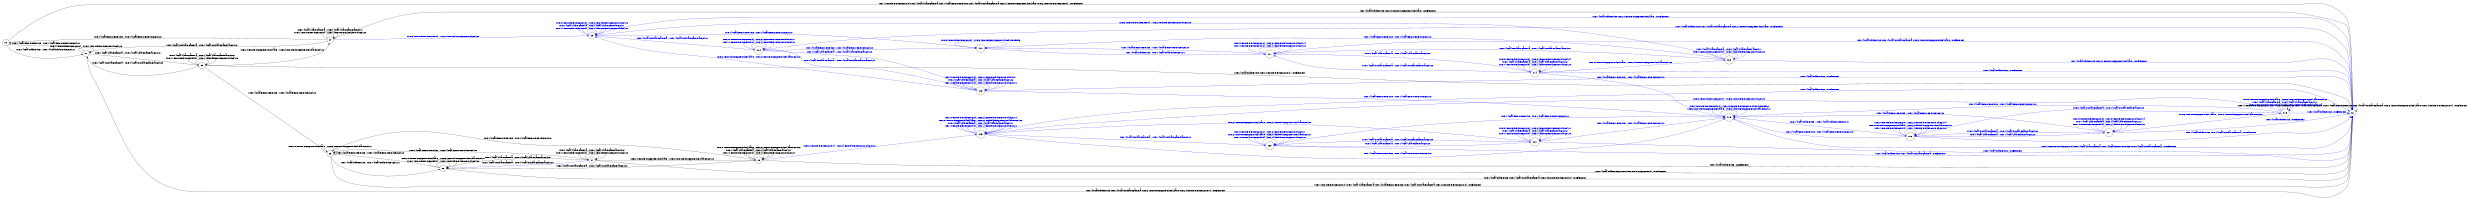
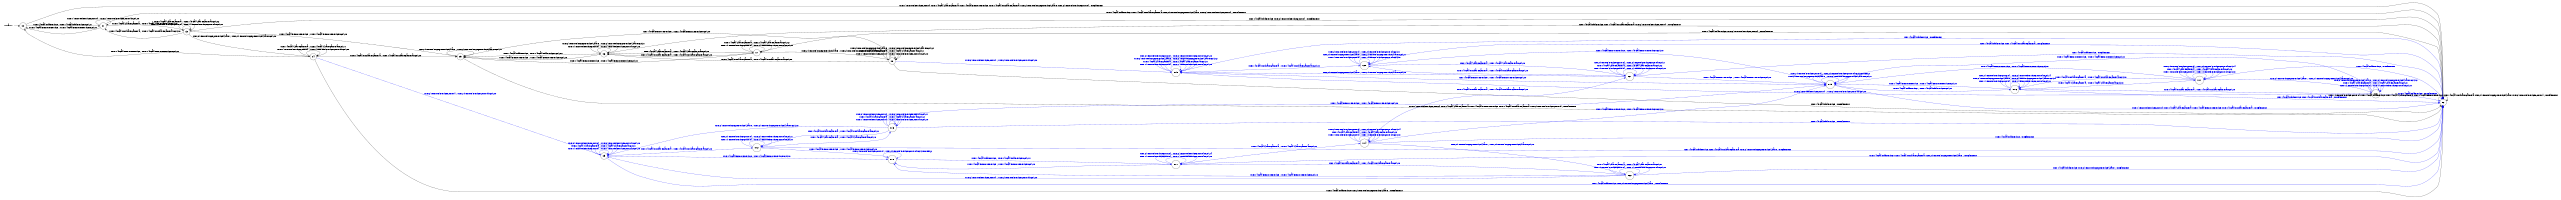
none -> (8, 26)
(209, 46) -> (386, 57)
(1402, 71) -> (1484, 96)
(518, 165) -> (681, 57)
